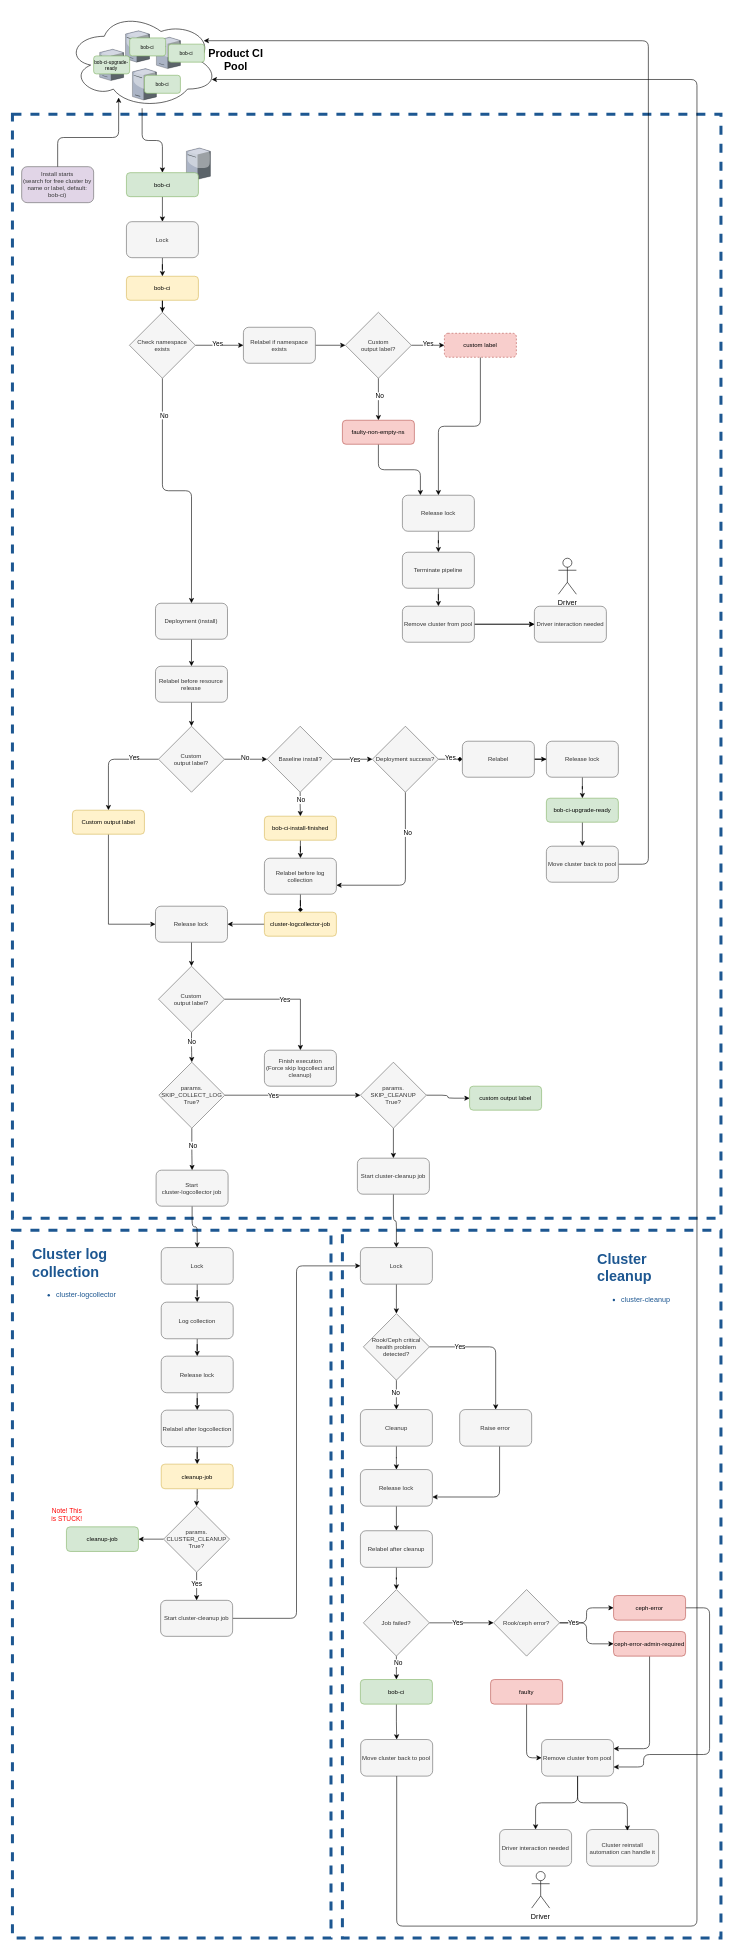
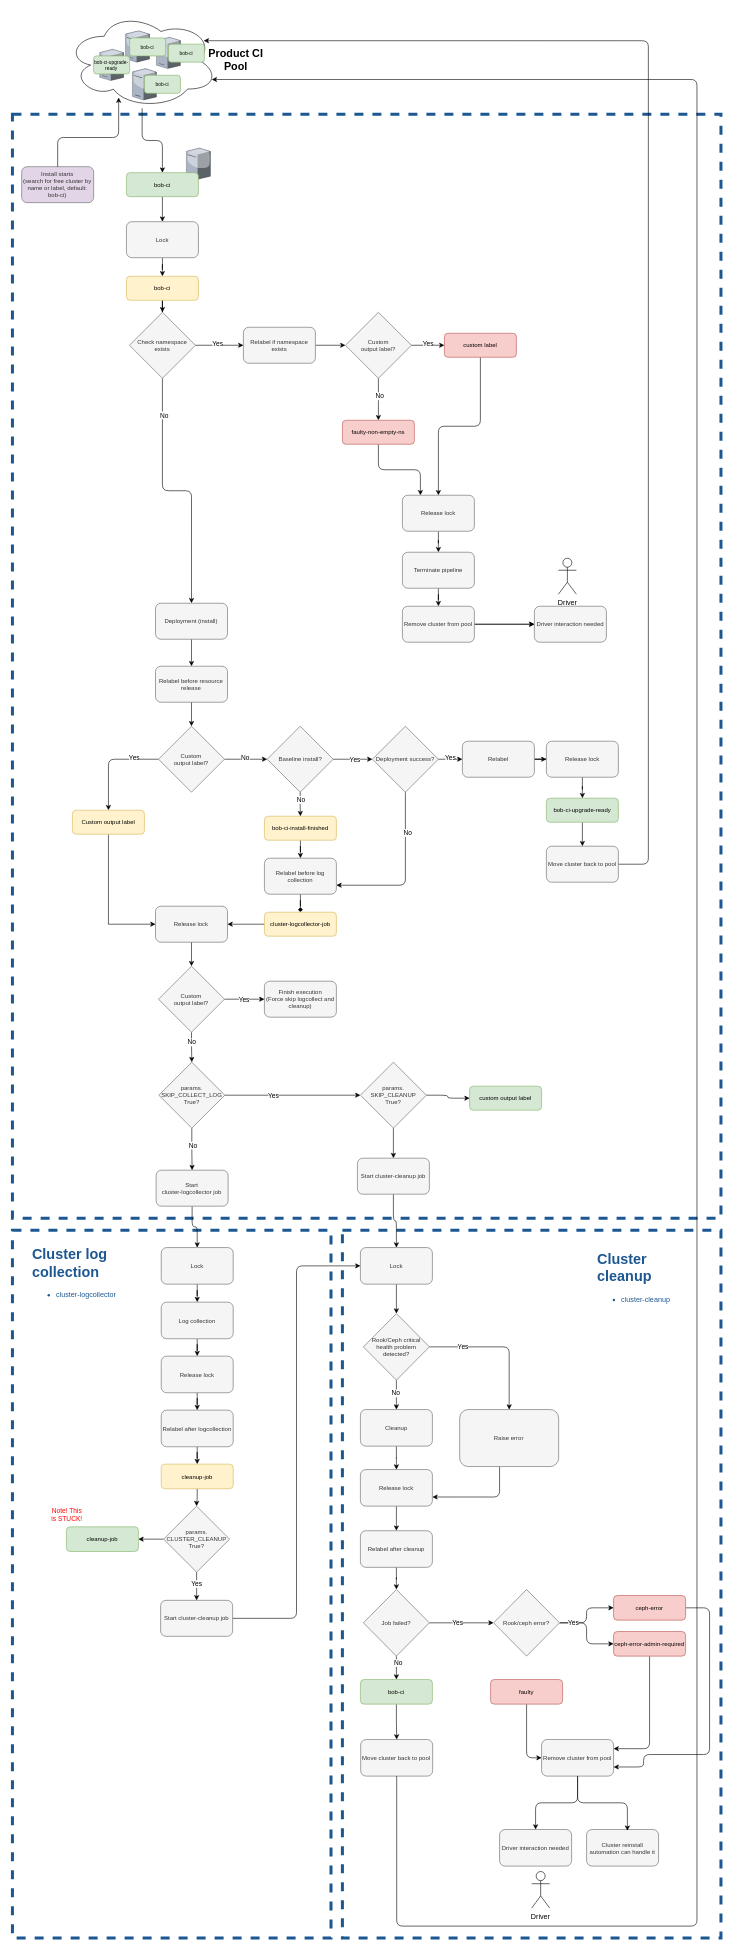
(480, 345) -> (480, 345)
(456, 759) -> (456, 759)
(300, 1068) -> (300, 999)
(496, 1428) -> (509, 1438)
